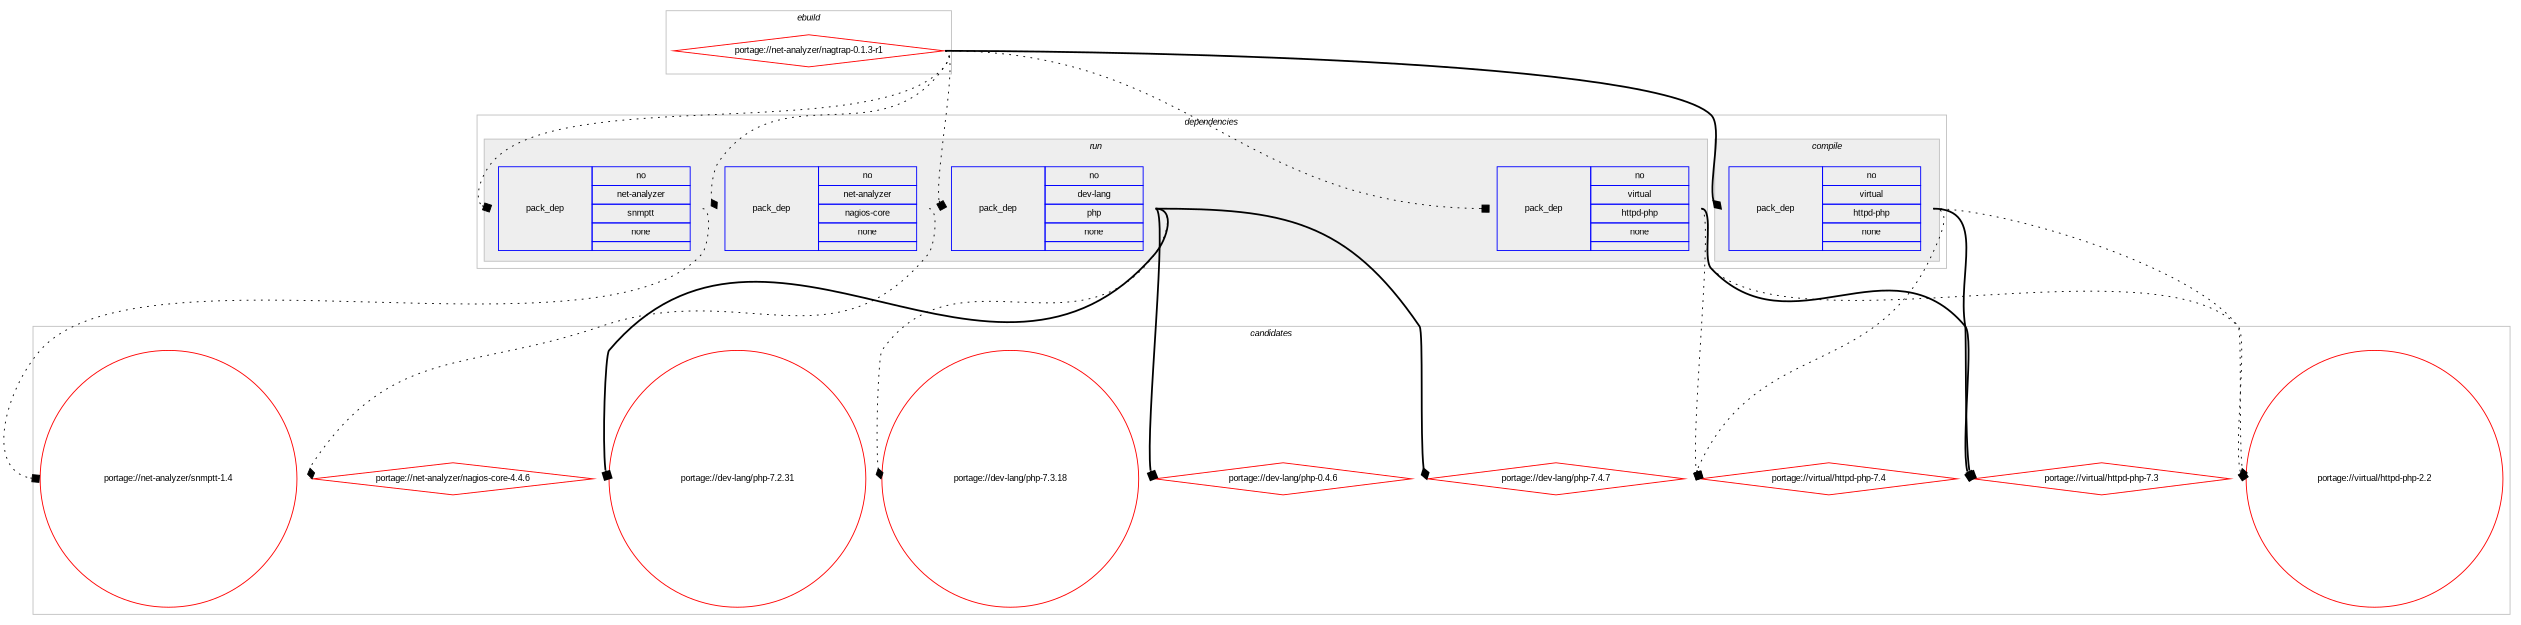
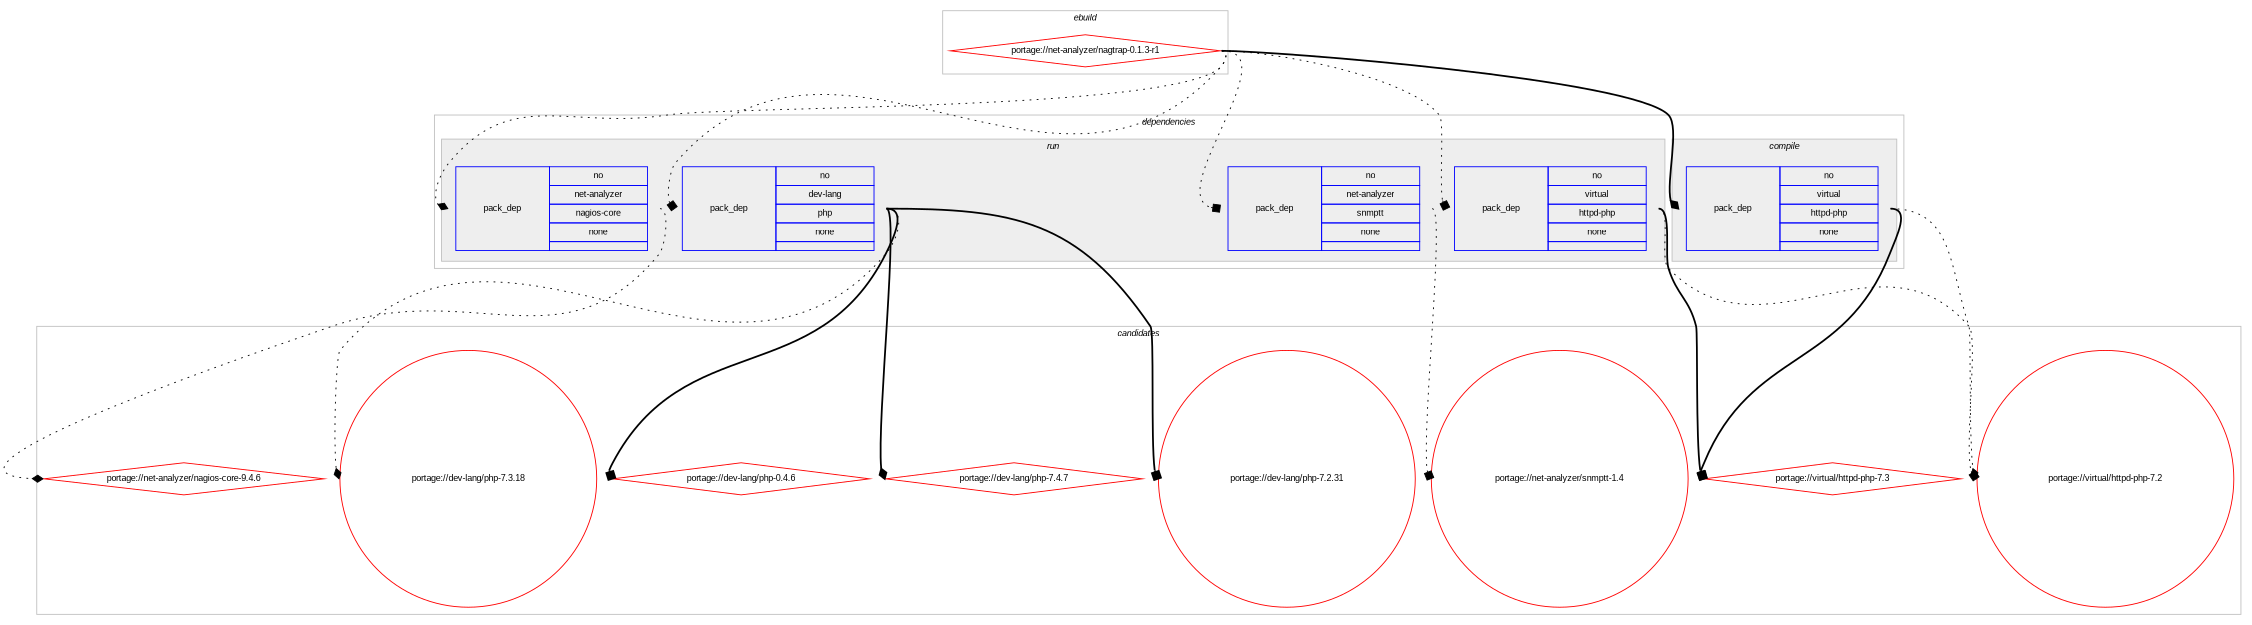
(453, 479) -> (184, 479)
(1829, 479) -> none
(2375, 479) -> (2105, 479)
